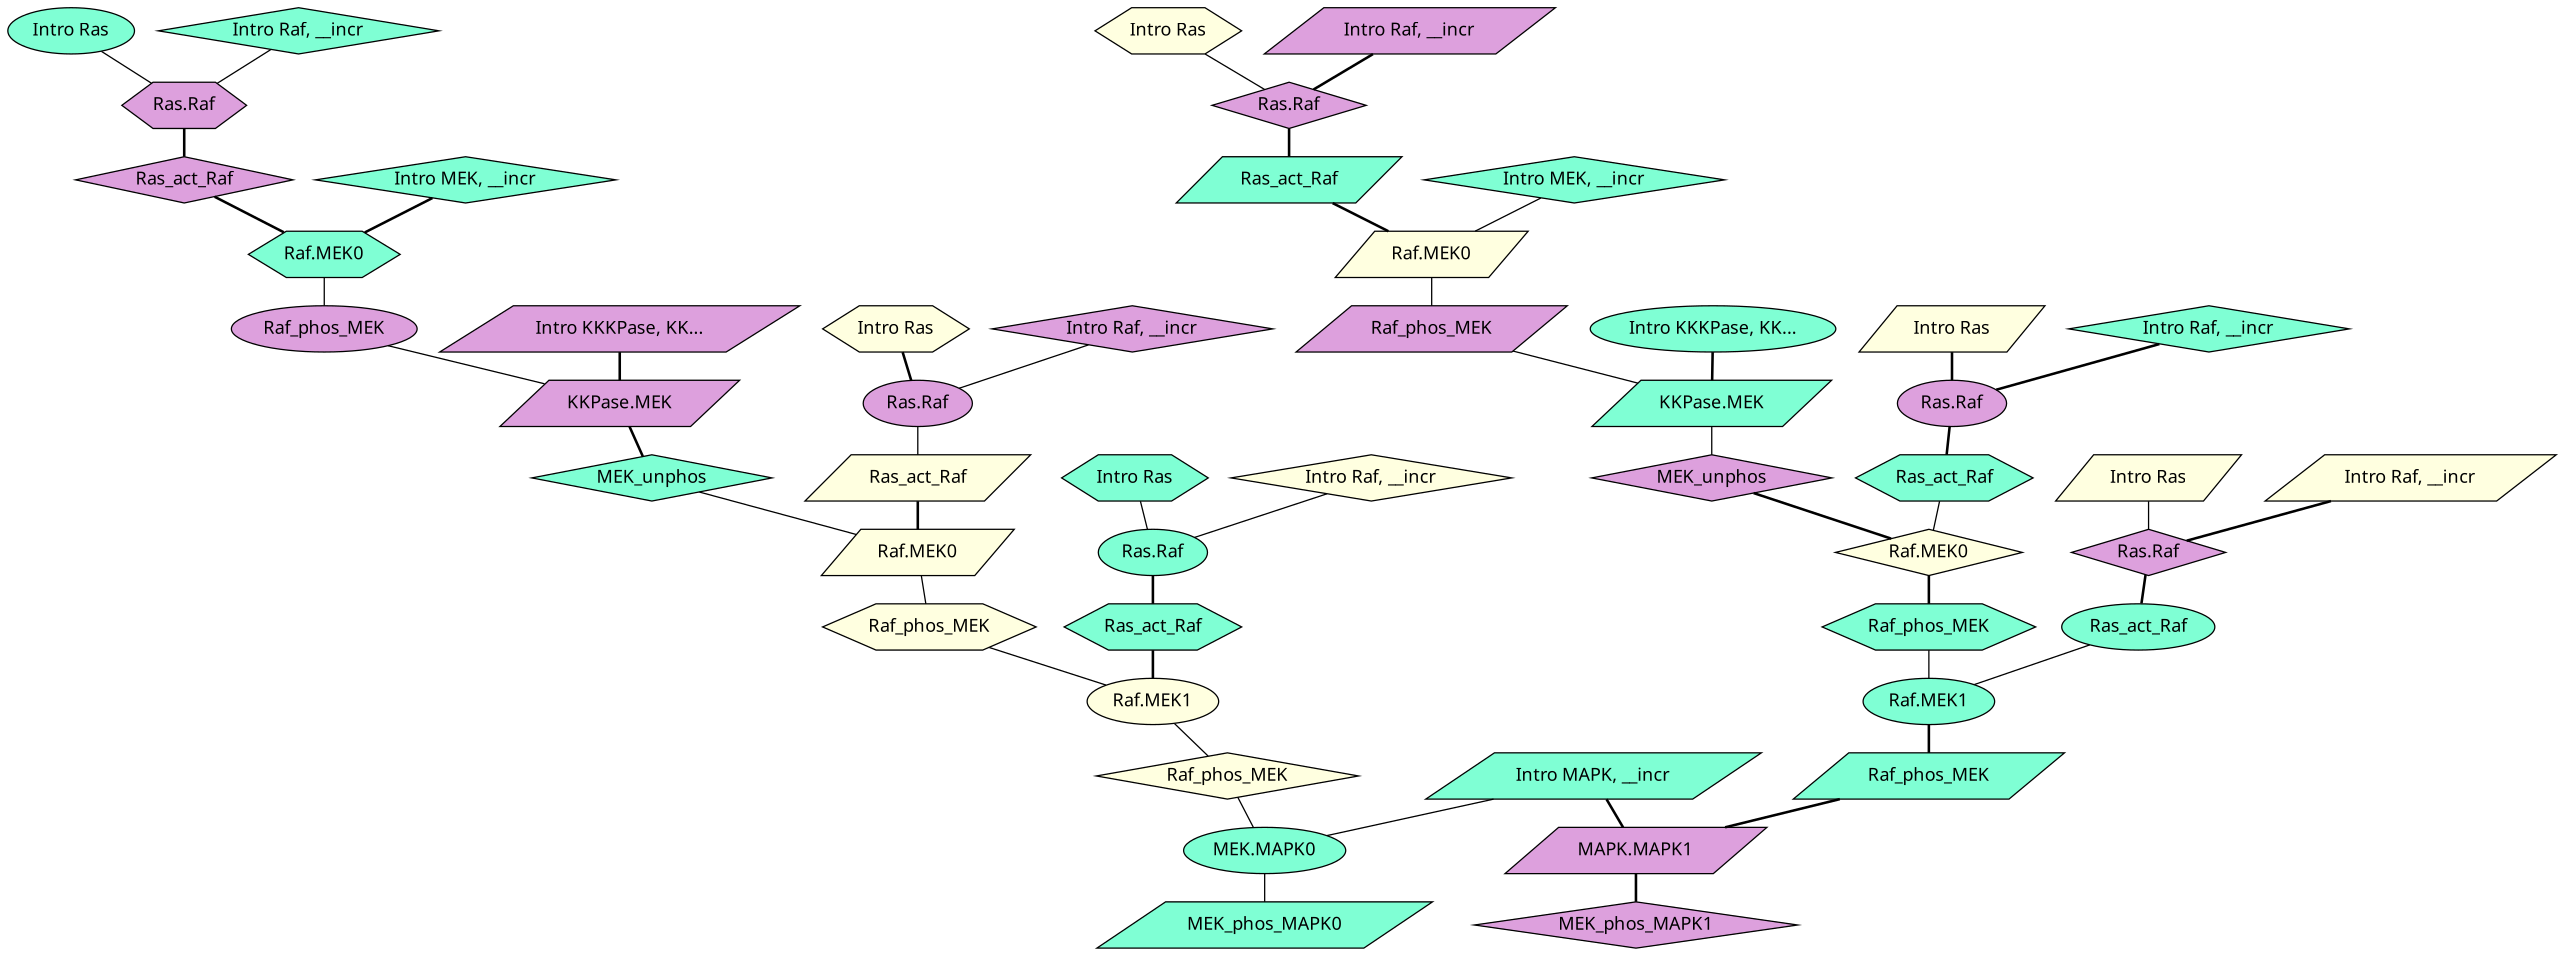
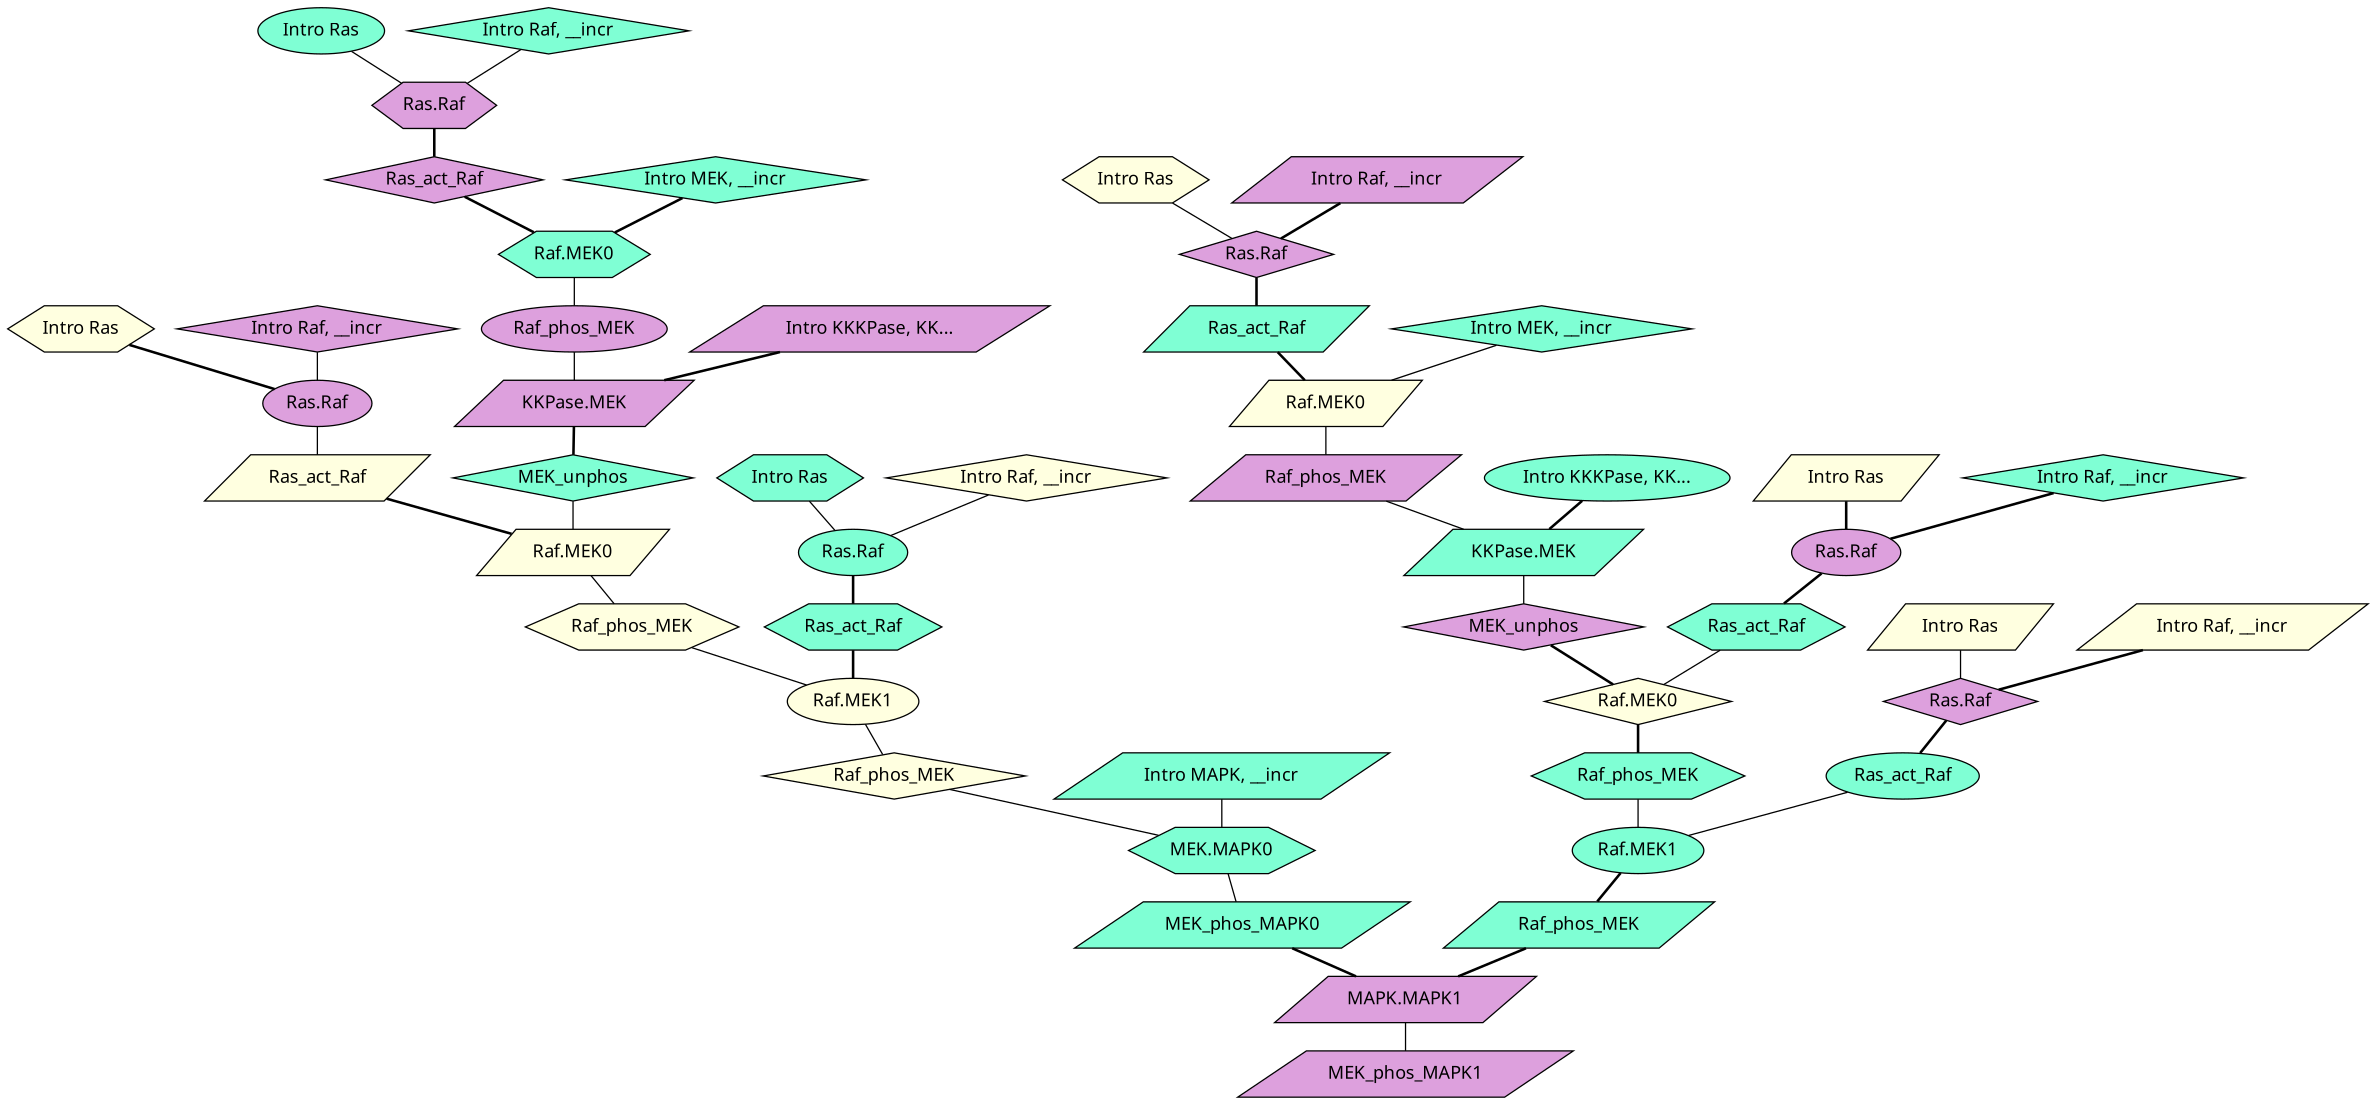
(1615, 813) -> (1324, 962)
(1265, 850) -> (1222, 850)
(1636, 888) -> (1405, 1037)
(1636, 925) -> (1405, 1074)
